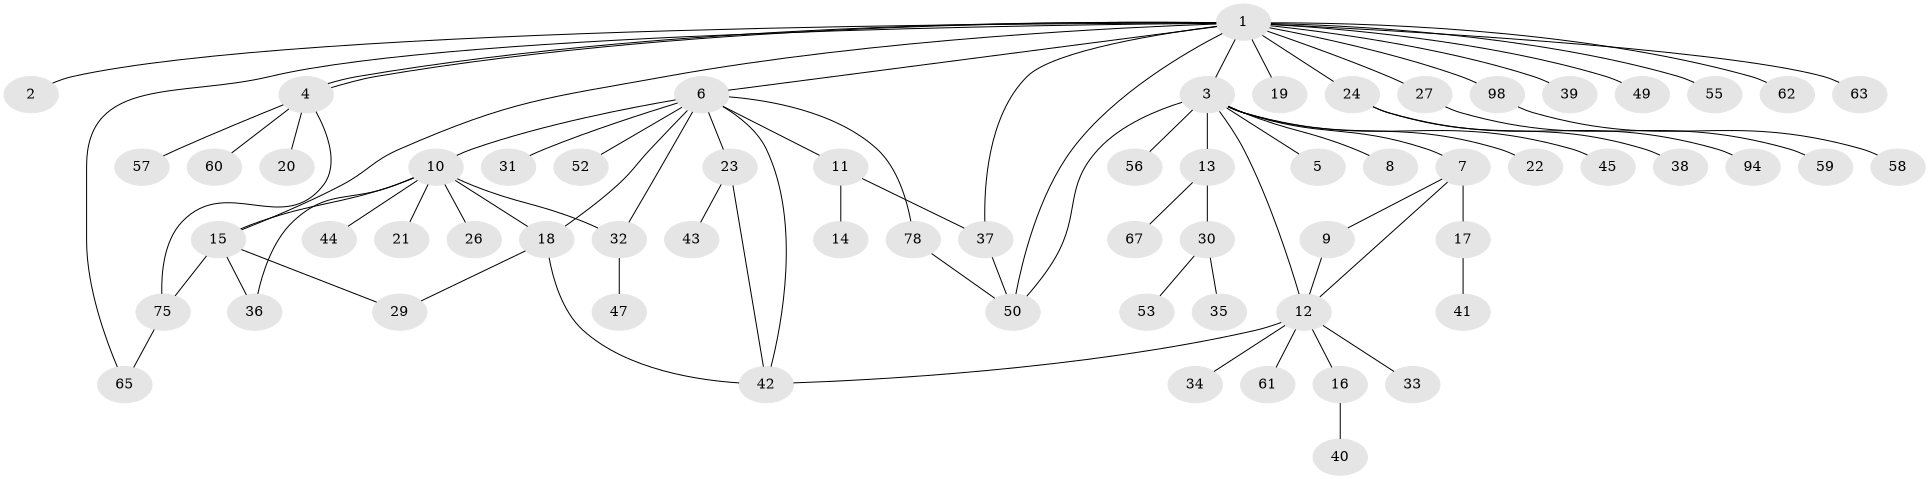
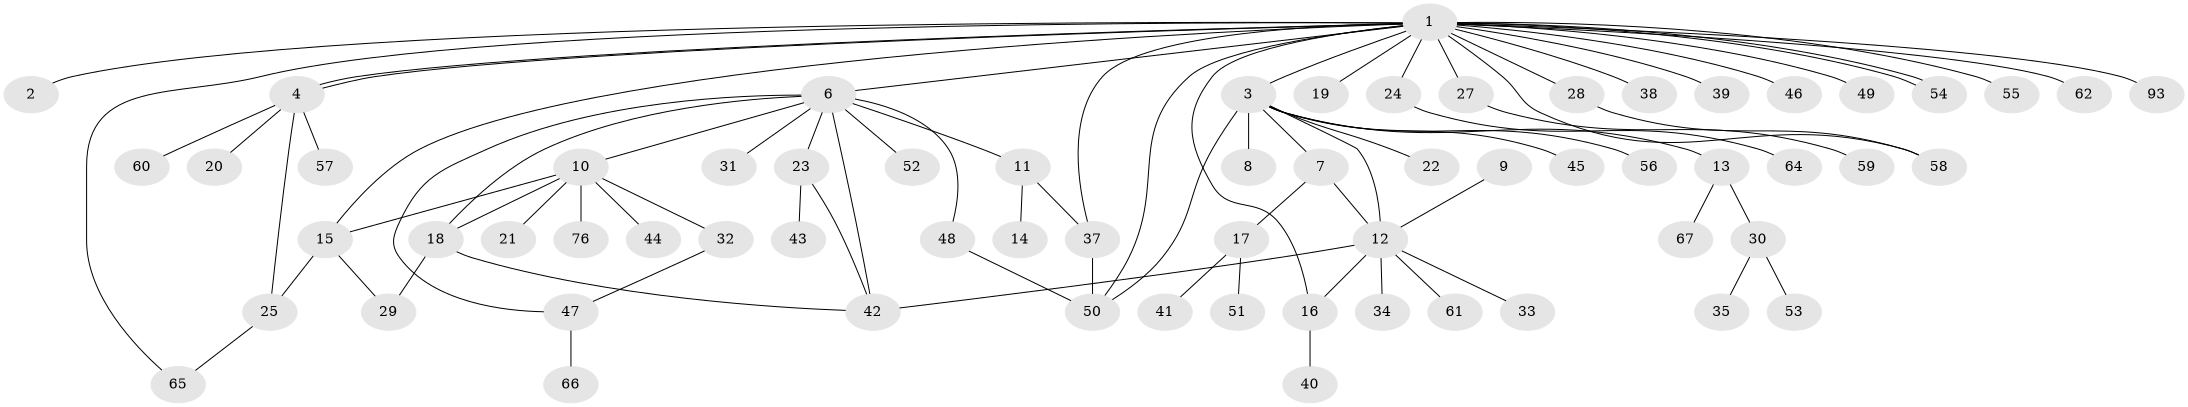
(1497, 95) -> (1577, 95)
none -> (1794, 95)
(1860, 95) -> (2157, 95)
none -> (1939, 95)
none -> (1195, 109)
none -> (1546, 115)
(1516, 131) -> (1543, 53)
(661, 167) -> (490, 148)
(1318, 167) -> none
(1753, 167) -> (1794, 167)
(1395, 203) -> none
(474, 240) -> (581, 240)
(913, 240) -> (948, 240)
(163, 312) -> (270, 312)
(255, 312) -> none
none -> (1238, 312)
none -> (571, 385)
